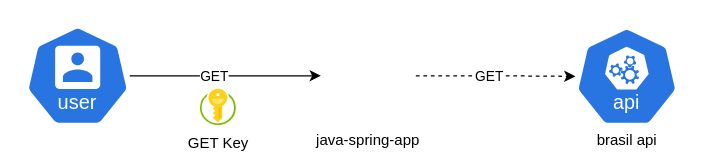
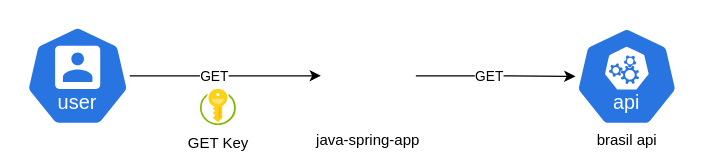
(534, 76) -> (534, 76)
